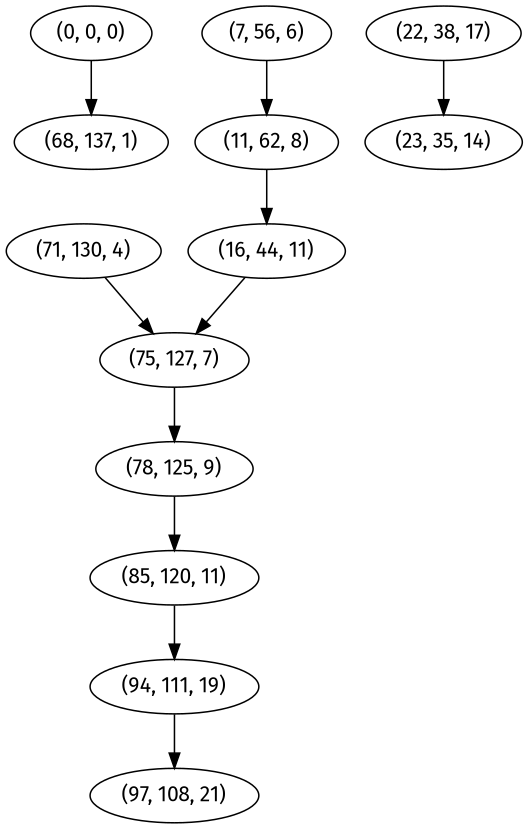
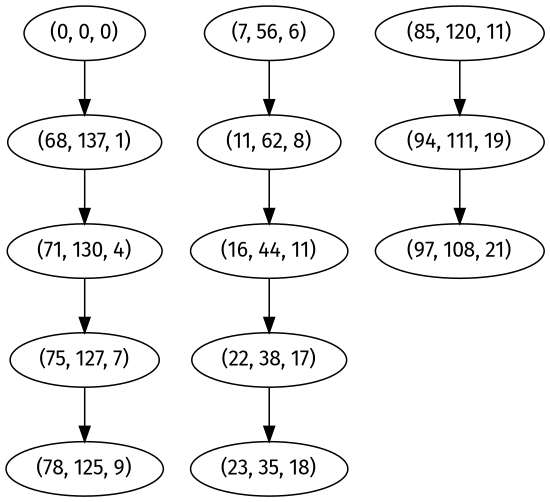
(444, 142) -> (269, 469)
none -> (85, 189)
(226, 300) -> (269, 298)
(174, 516) -> none
